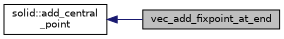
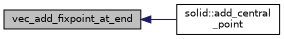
(130, 19) -> (164, 19)
